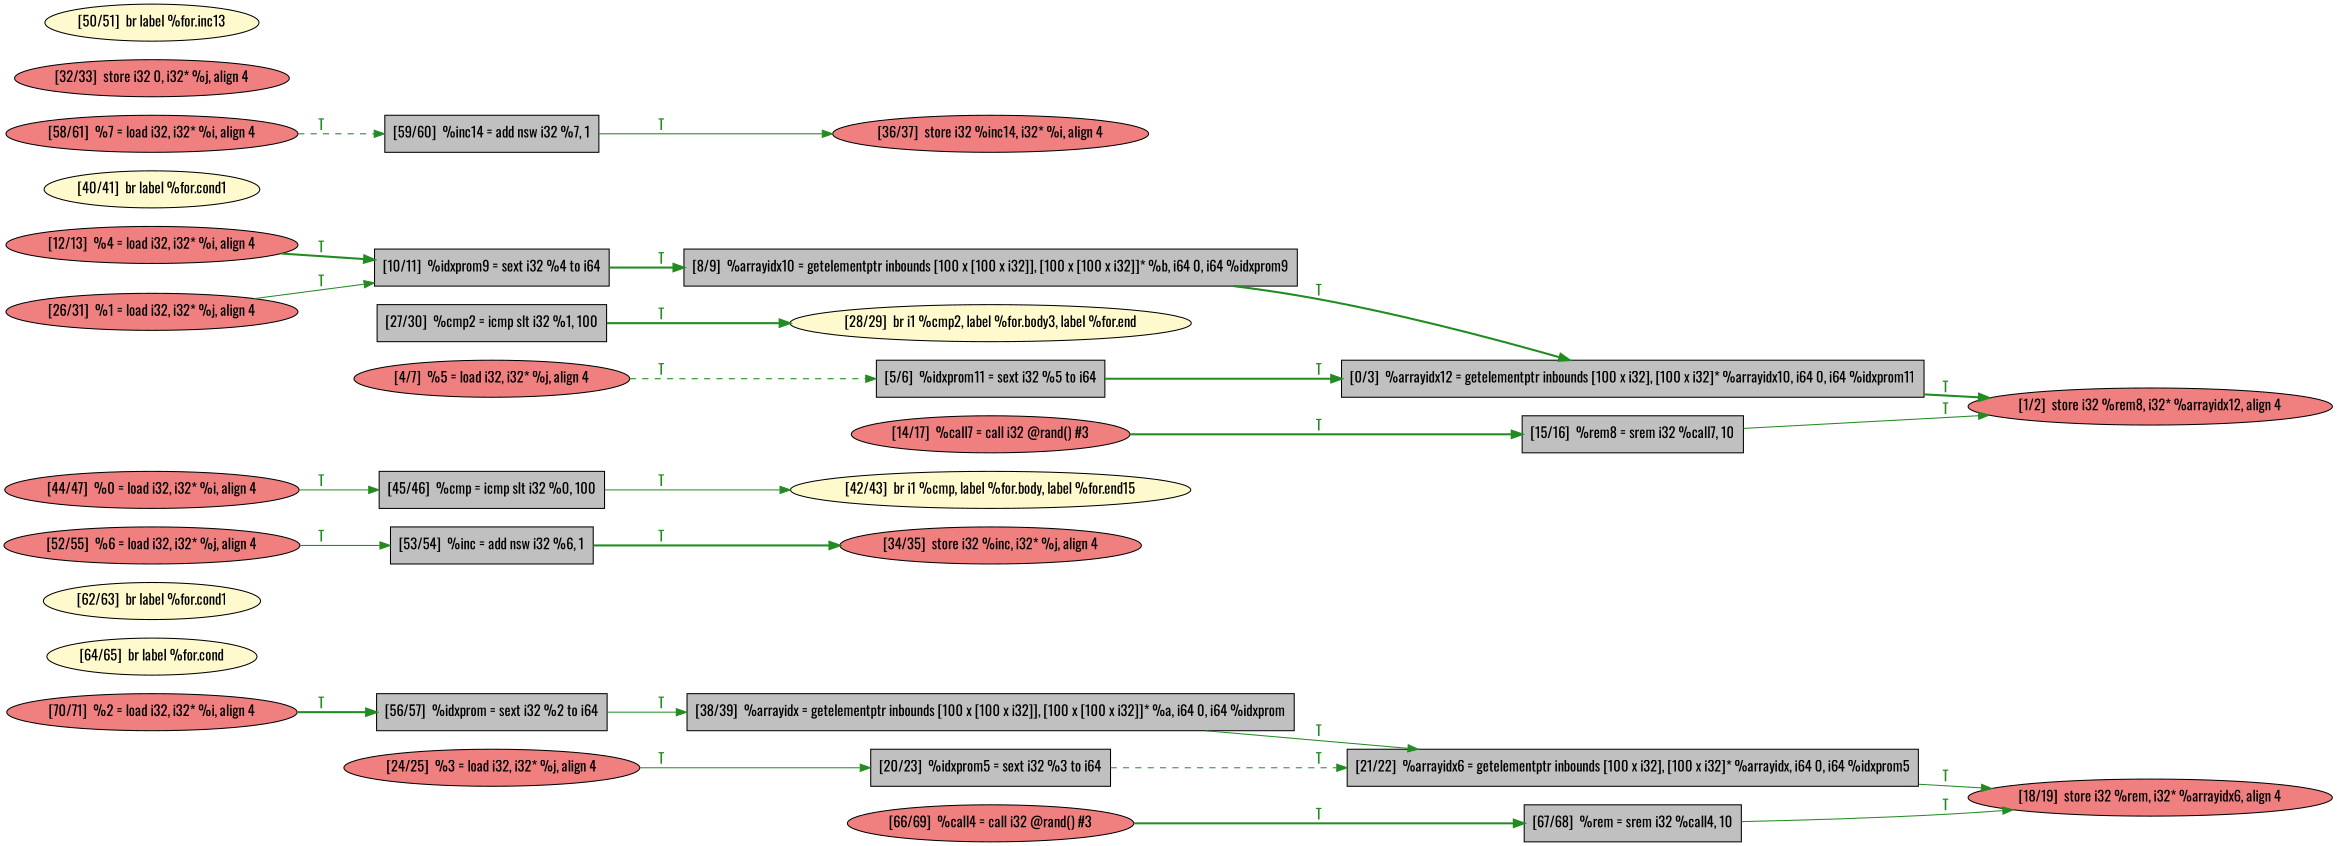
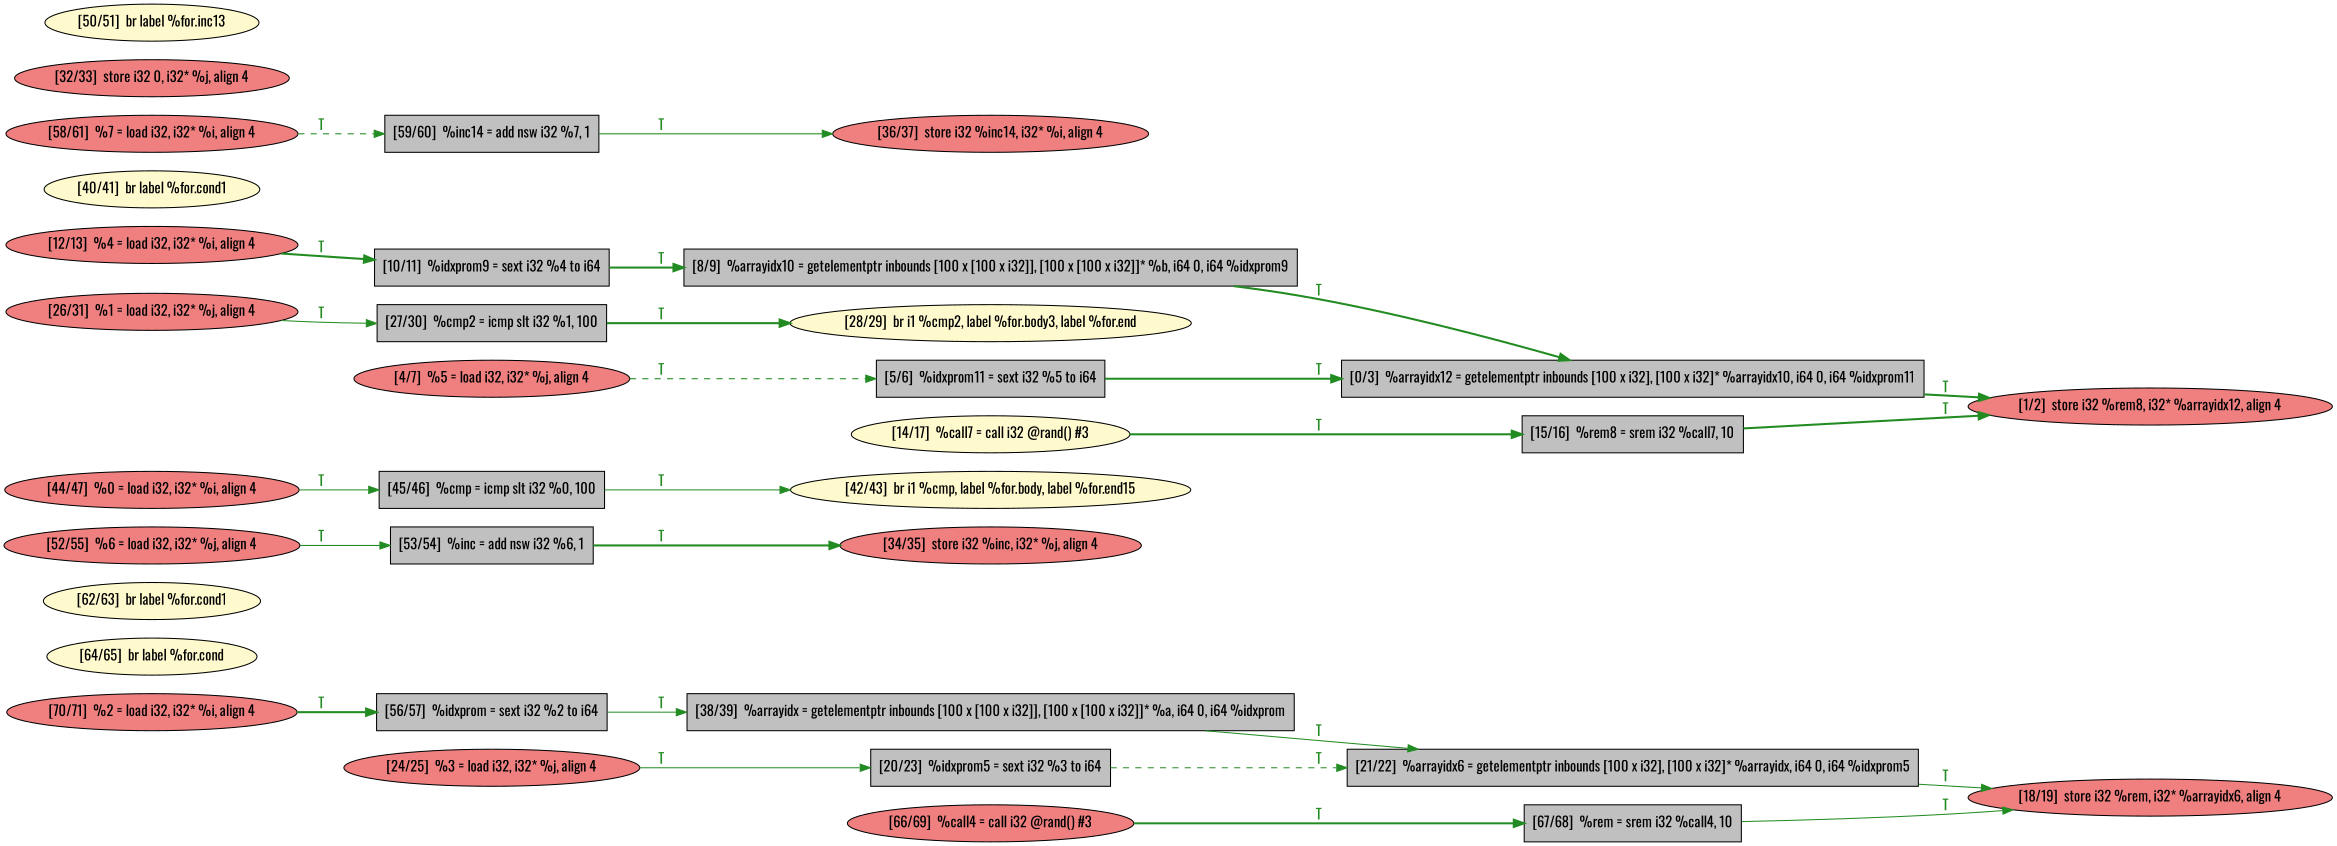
(309, 291) -> (324, 322)
(1861, 422) -> (1861, 422)
(991, 434) -> (991, 434)
